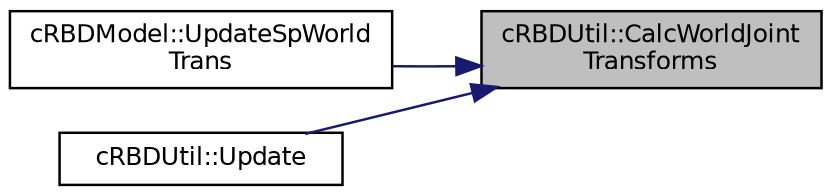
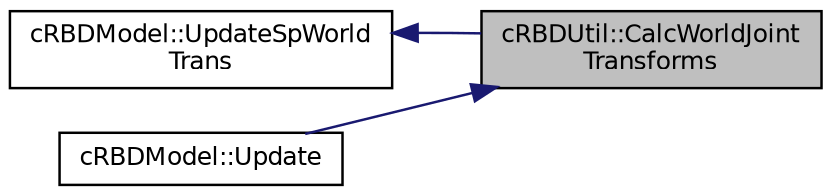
(424, 66) -> (449, 33)
(201, 159) -> (201, 159)
